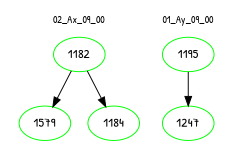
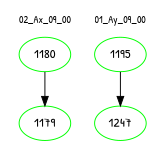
(79, 54) -> (45, 54)
(45, 123) -> (45, 123)
(114, 123) -> none
